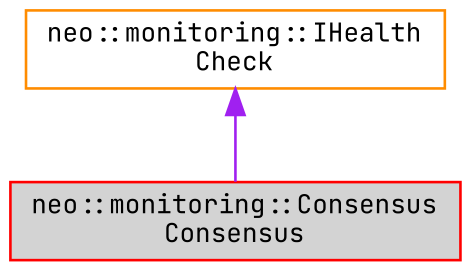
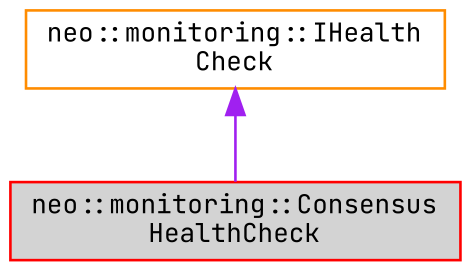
(235, 221) -> (235, 221)
